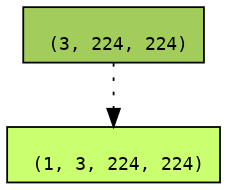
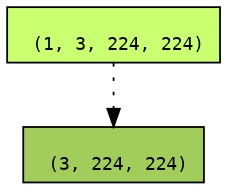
(114, 86) -> (114, 86)
